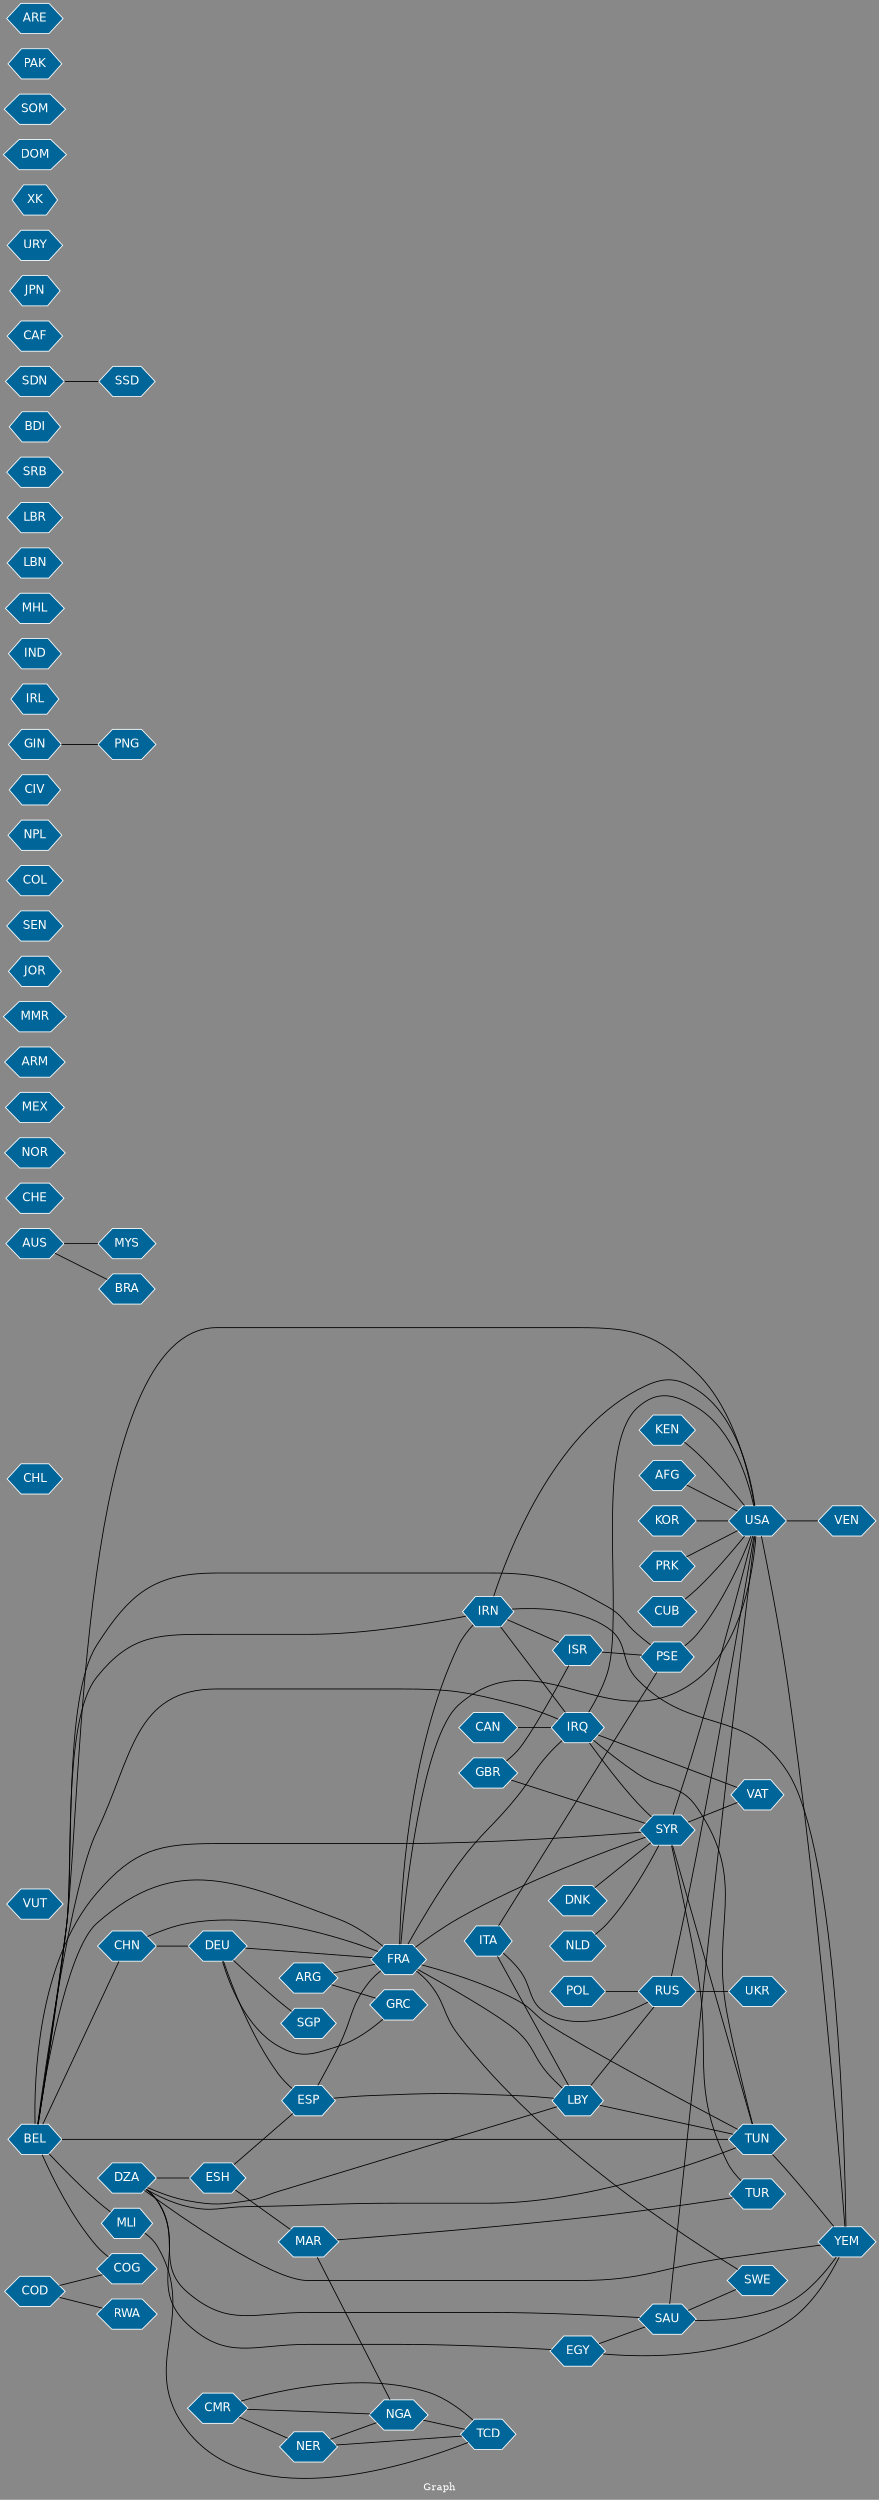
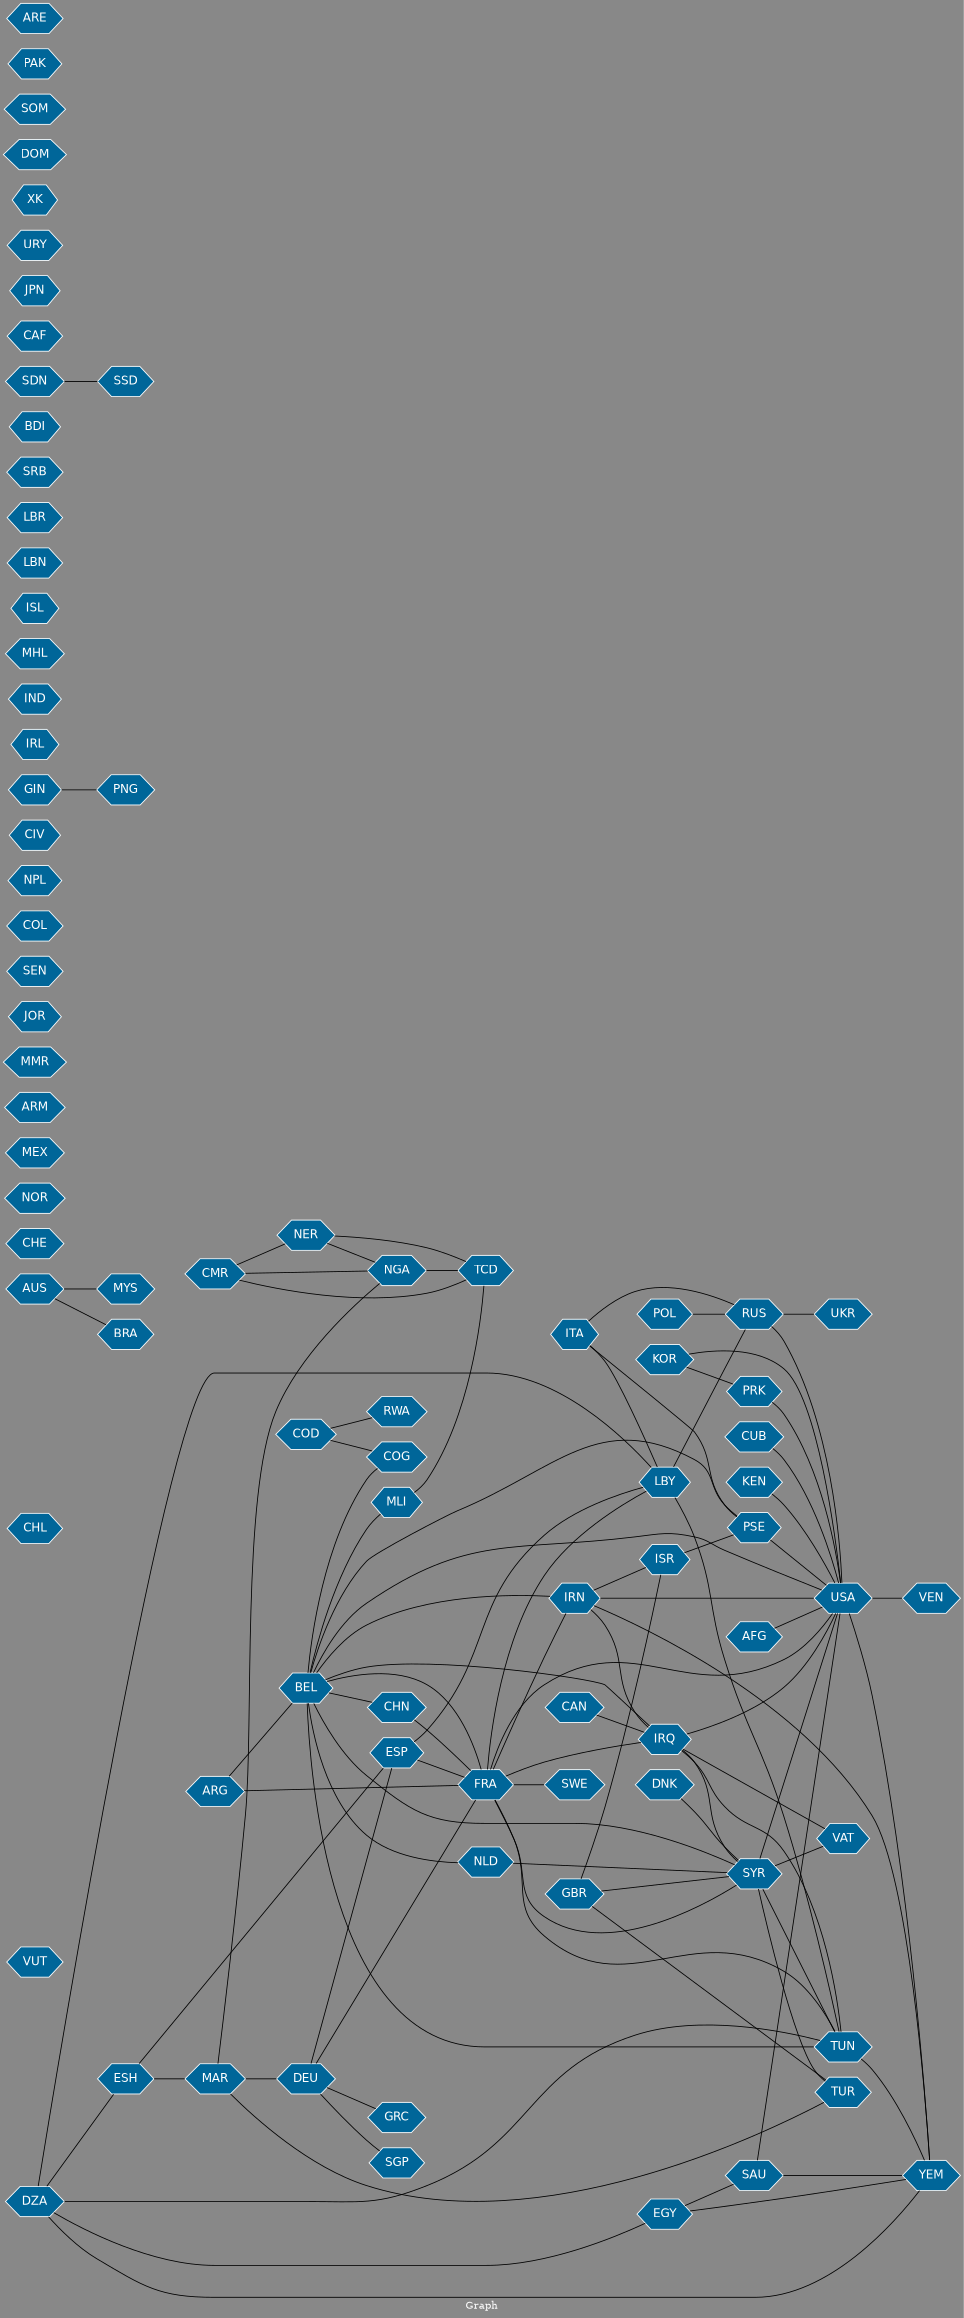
none -> (35, 608)
none -> (710, 1376)
none -> (350, 1817)
(172, 1946) -> (261, 2079)
(354, 1991) -> (261, 1740)
none -> (709, 1993)
(712, 2300) -> none
(353, 2312) -> none
